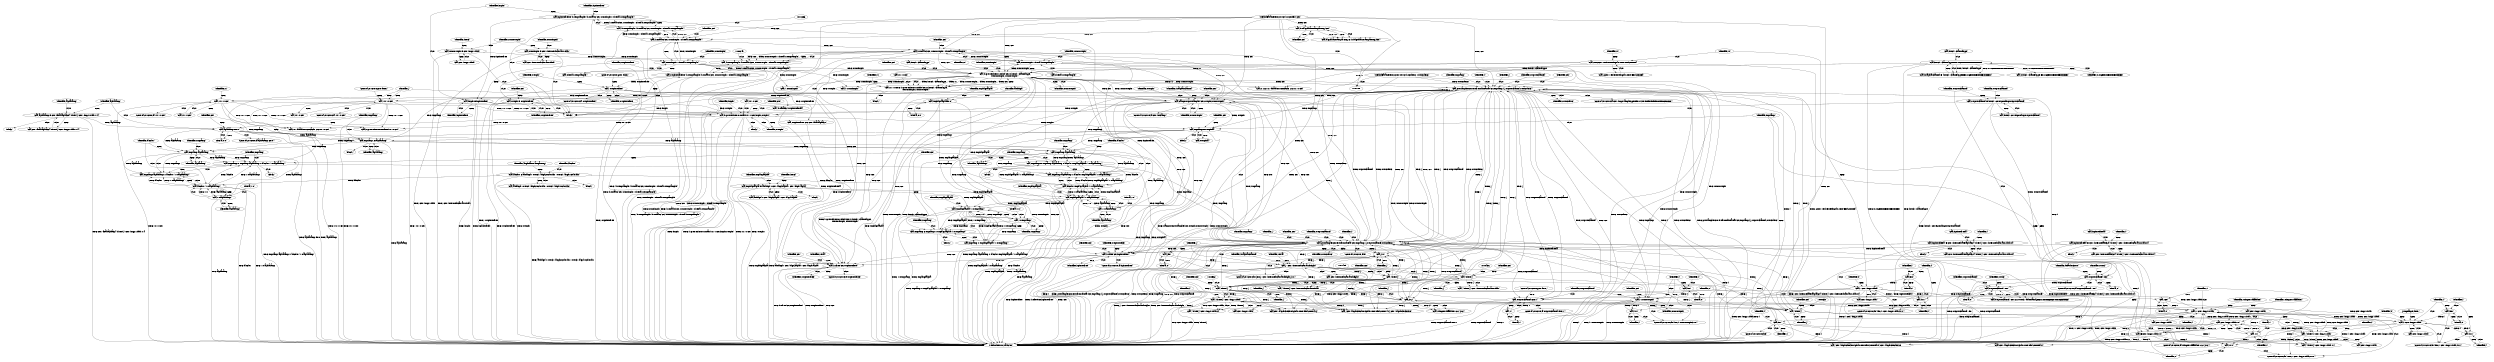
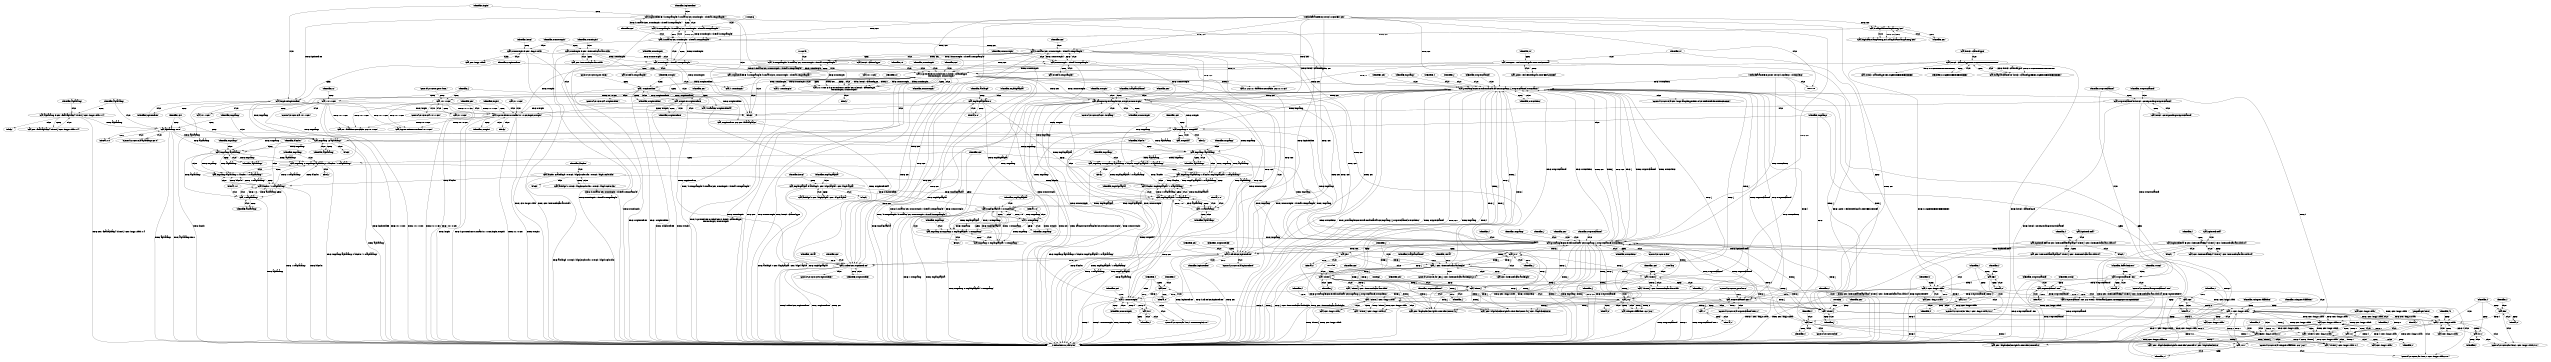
(530, 164) -> none
none -> (1605, 311)
